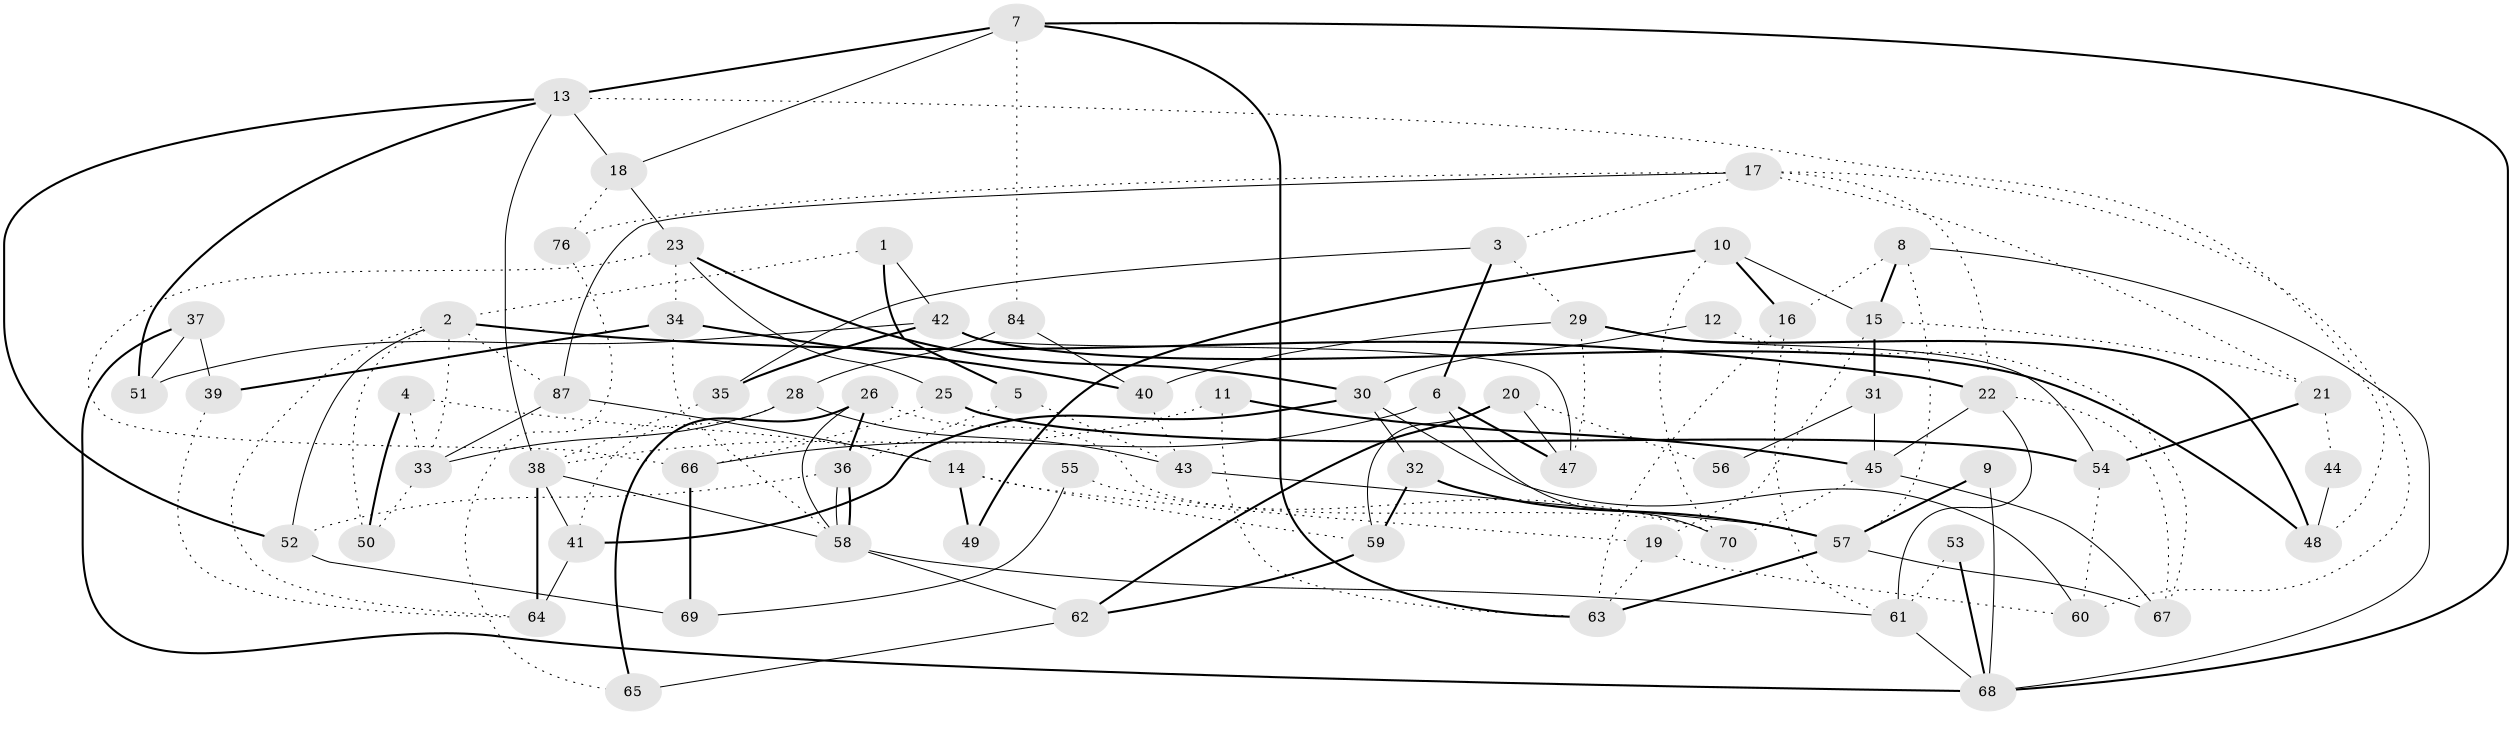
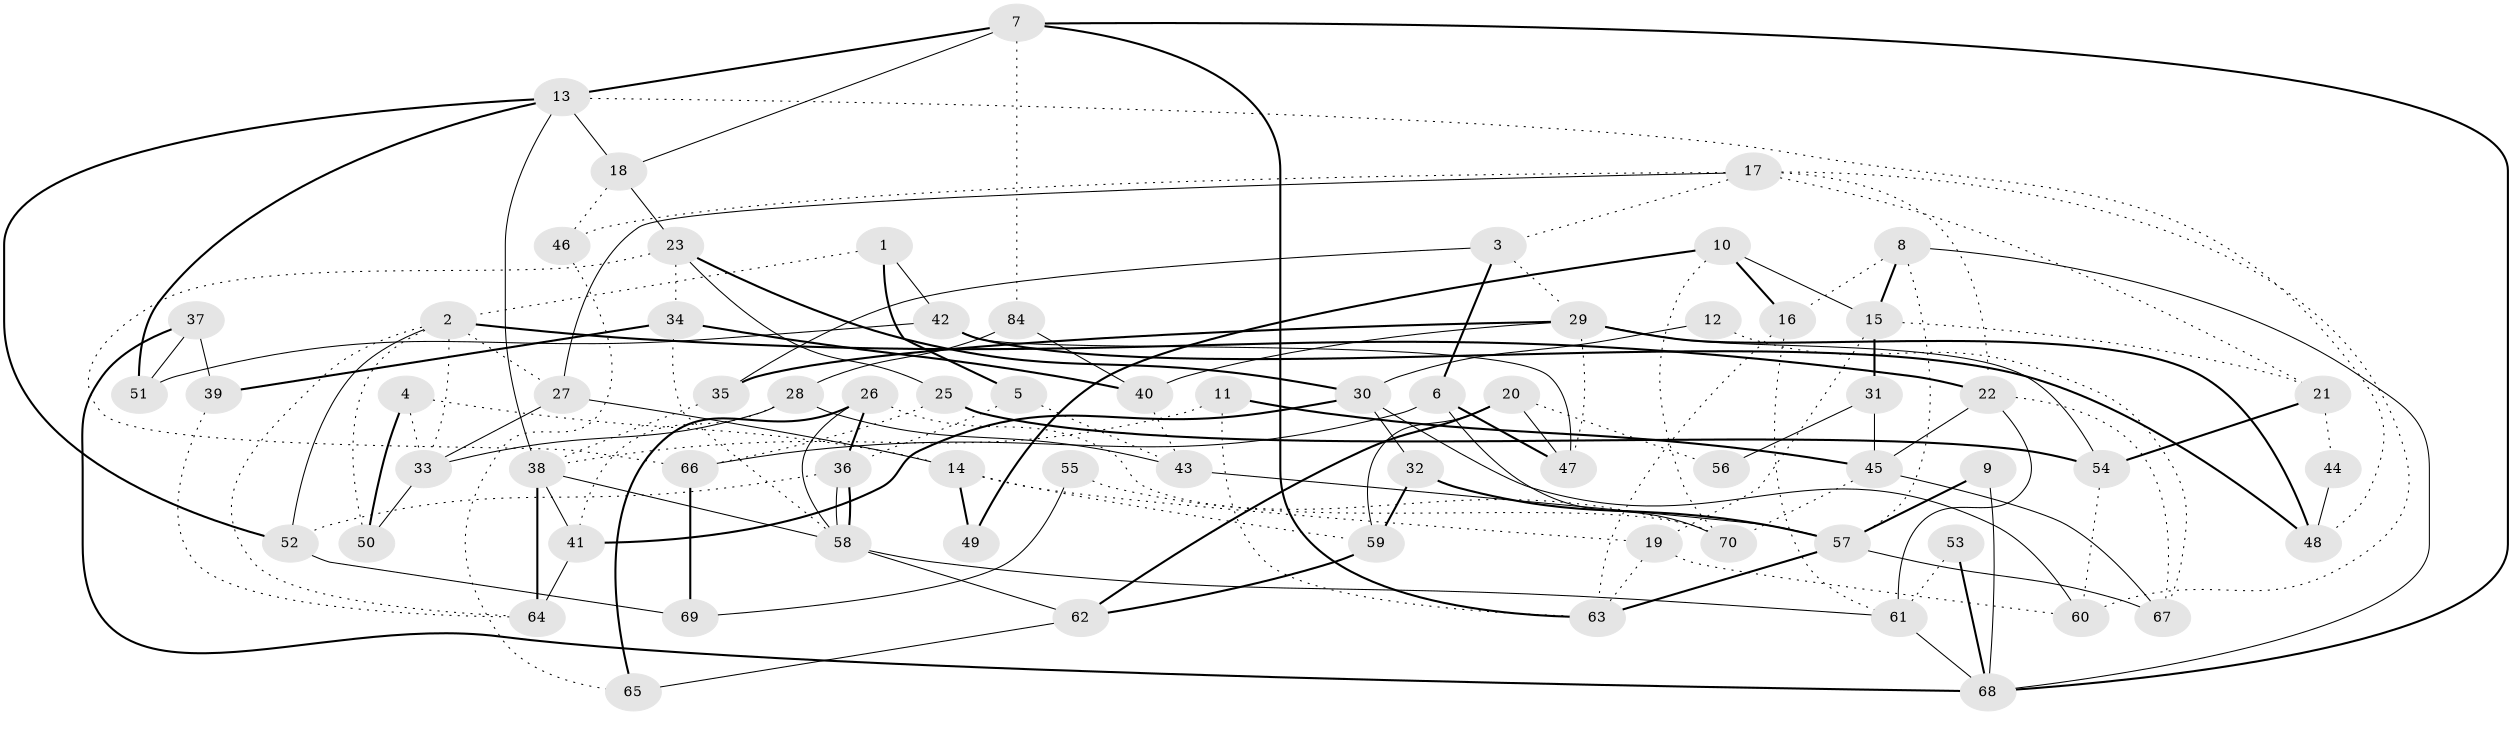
(562, 246) -> (562, 246)
(811, 358) -> (1145, 336)
(562, 395) -> (562, 395)
(398, 503) -> (398, 503)
